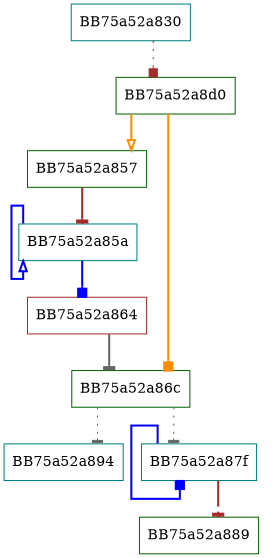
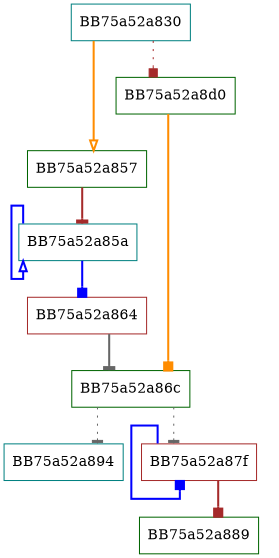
(131, 127) -> (94, 91)
(199, 462) -> (199, 462)
(218, 494) -> (218, 494)
